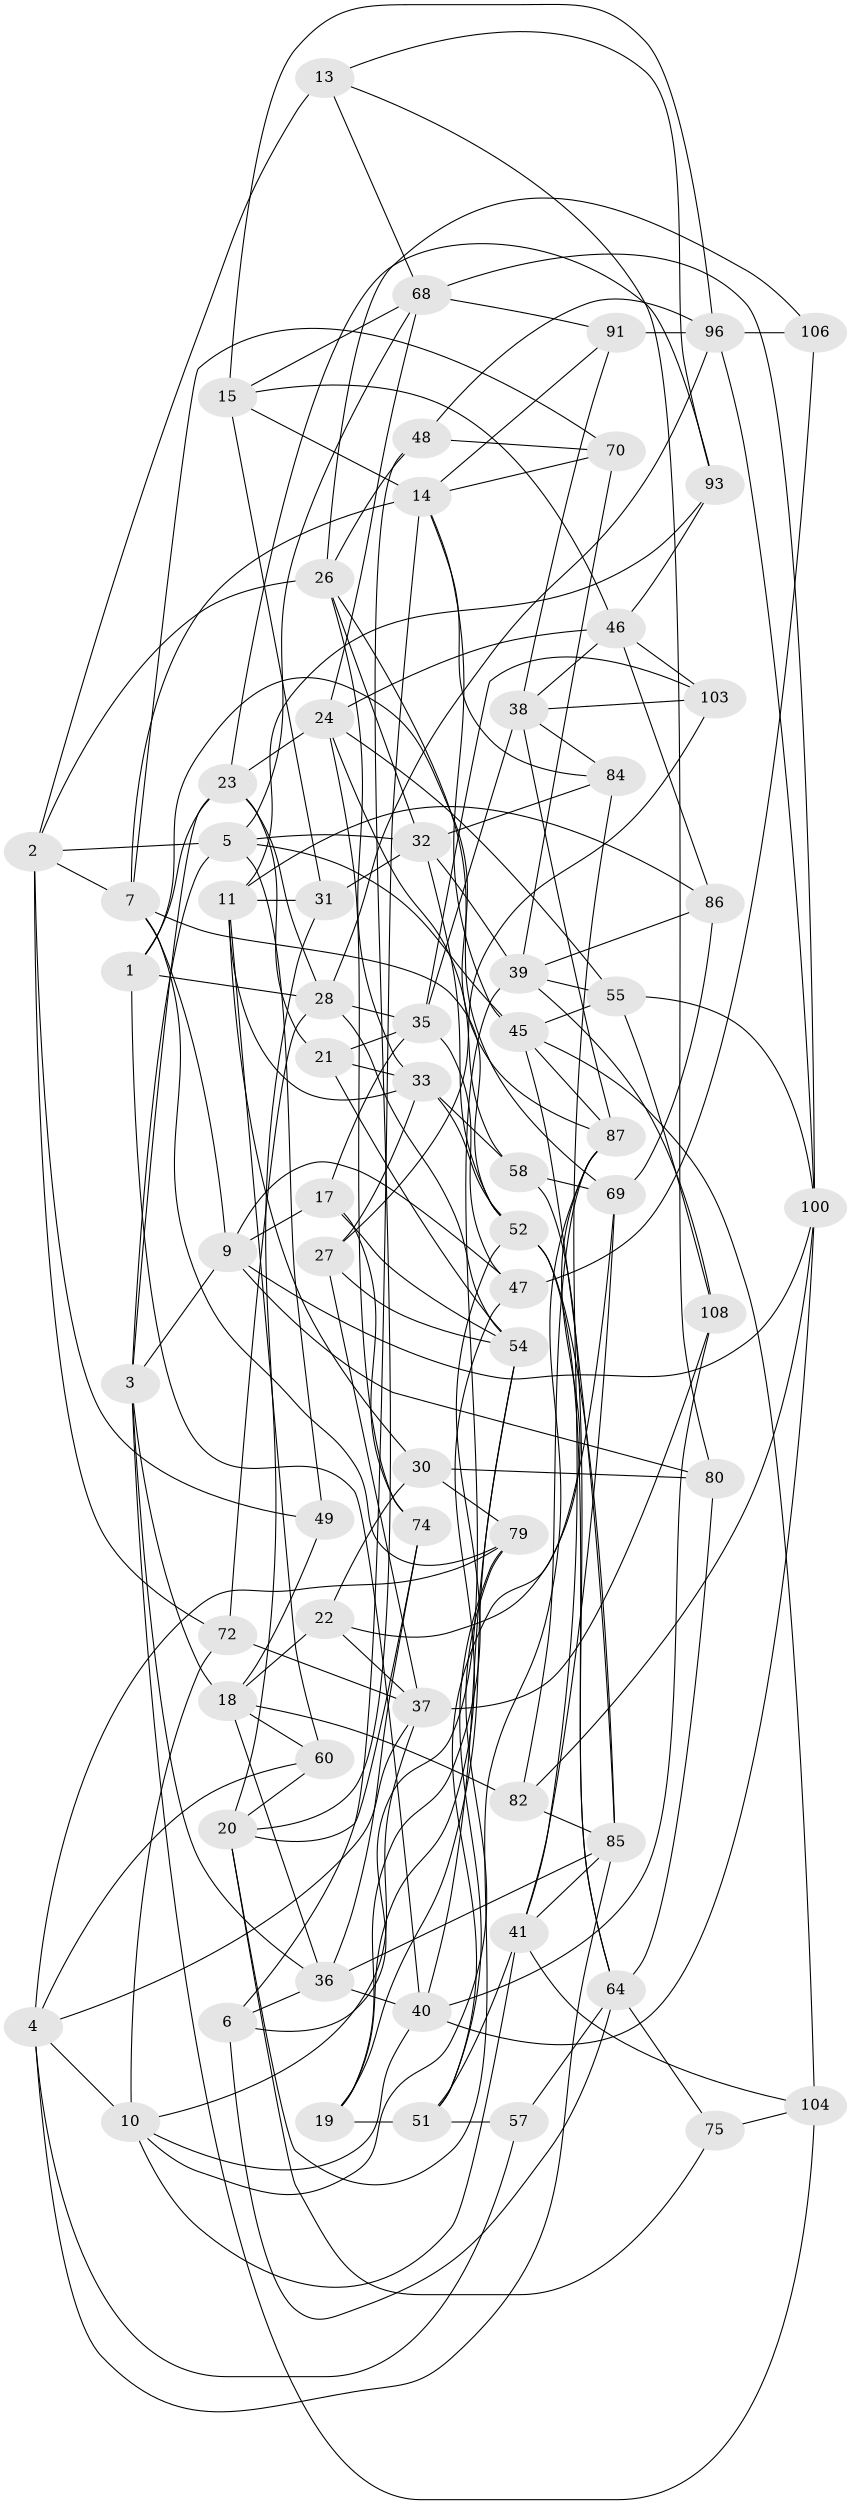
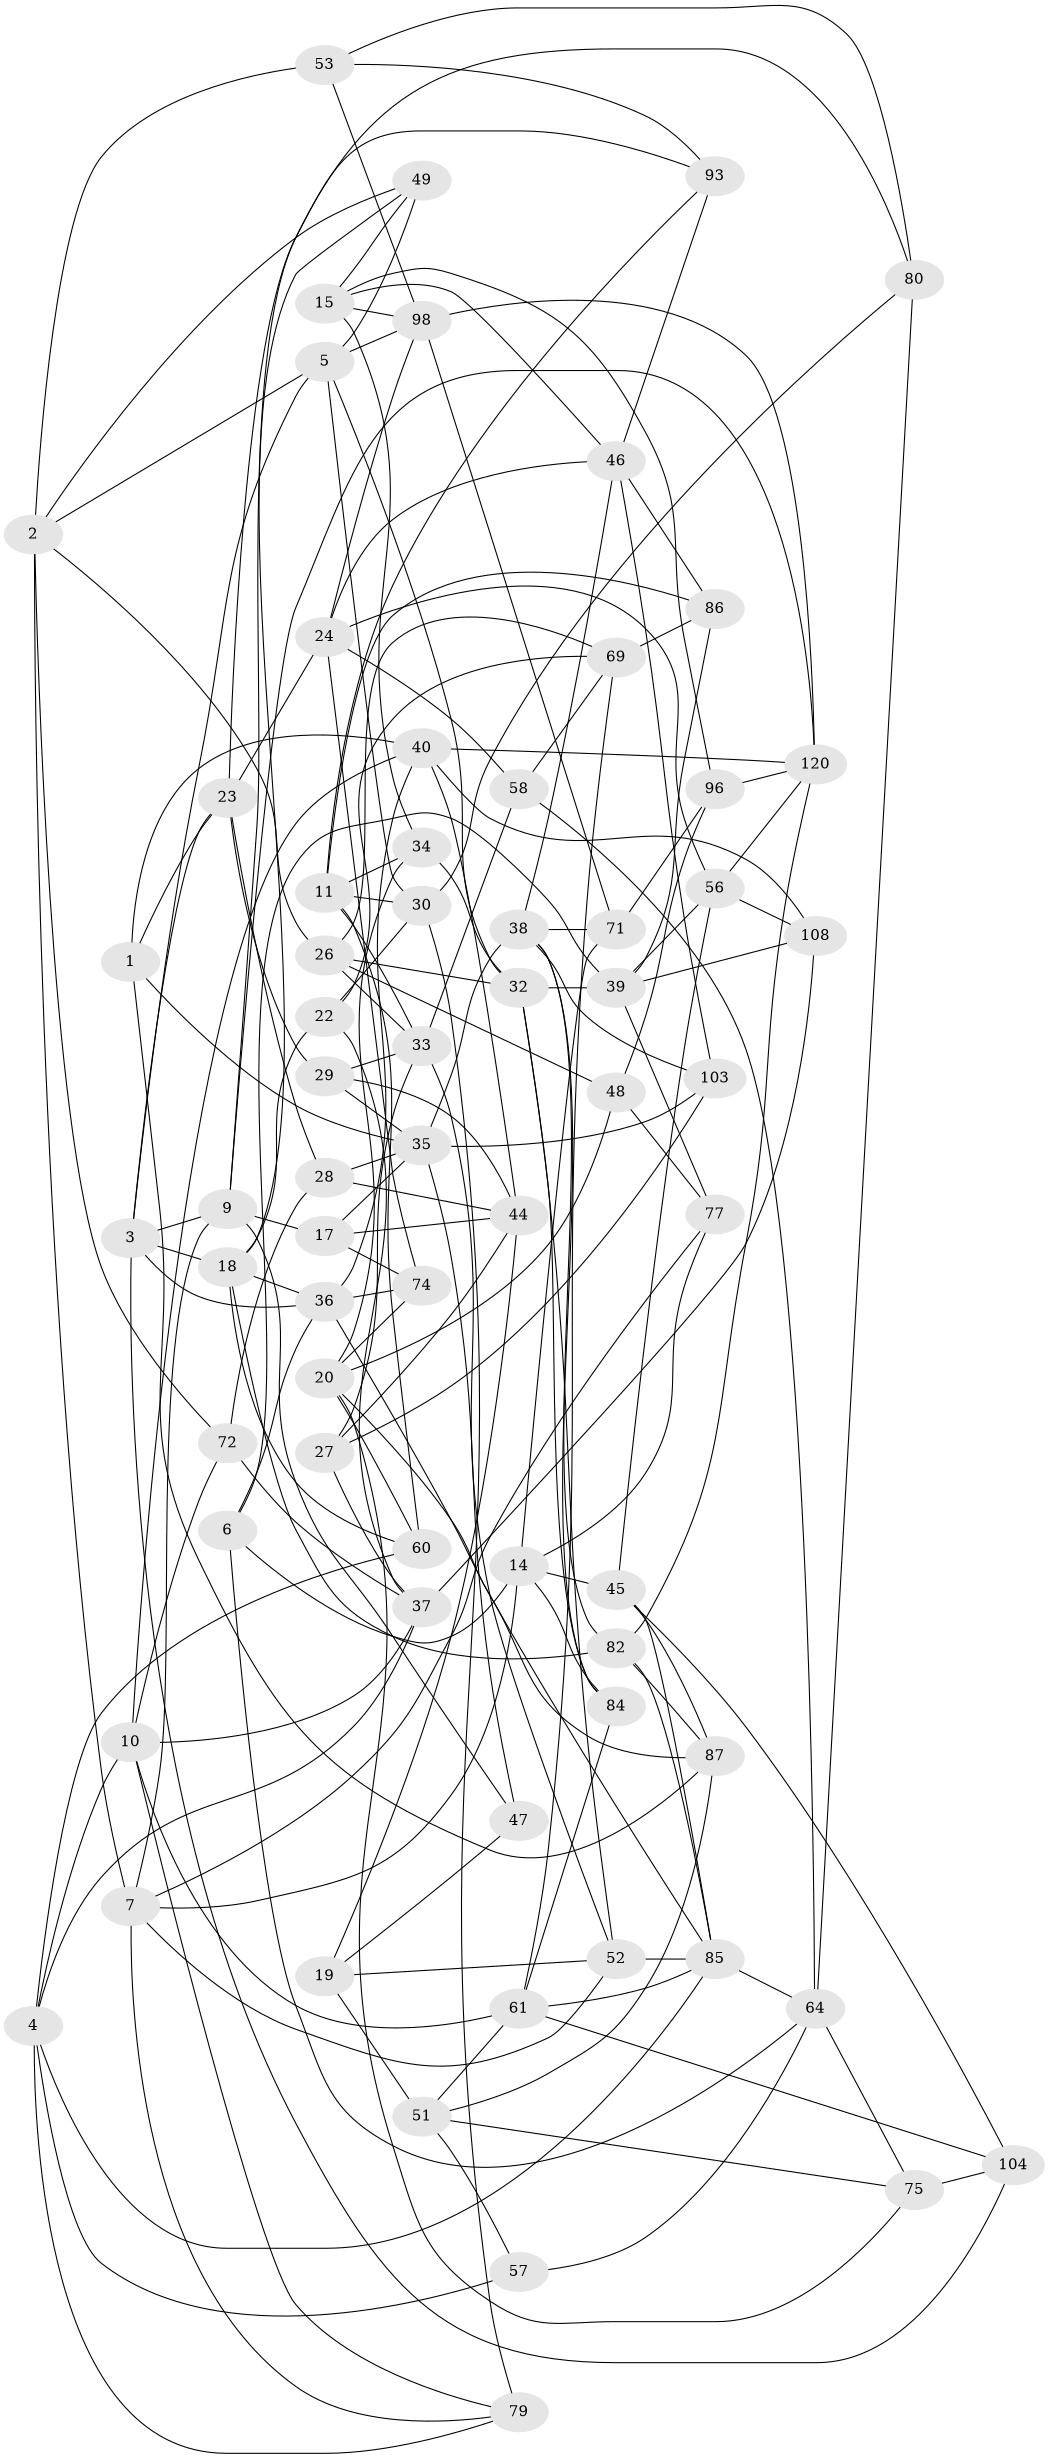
(325, 78) -> (325, 65)
(422, 295) -> (422, 321)
(616, 333) -> (616, 929)
(816, 333) -> none
(325, 447) -> (373, 242)
(616, 451) -> (715, 1214)
(483, 665) -> none
(325, 900) -> (422, 847)
(399, 900) -> (358, 638)
(562, 914) -> (568, 1289)
(224, 985) -> (251, 1076)
(616, 996) -> (715, 888)
(325, 1058) -> (325, 1076)
(816, 1208) -> (816, 764)
(519, 1347) -> (519, 1215)
(581, 1606) -> (765, 1984)
(471, 1828) -> (668, 2153)
(519, 1933) -> (519, 2009)
